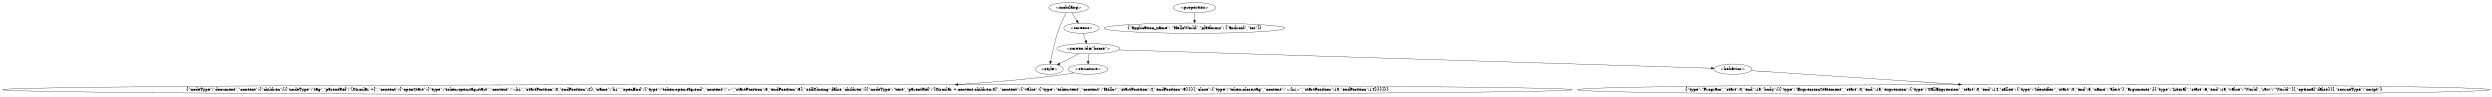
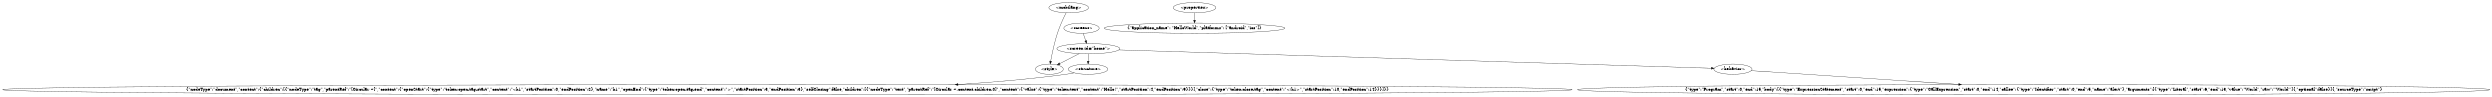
(1074, 17) -> none
